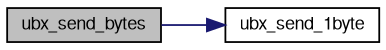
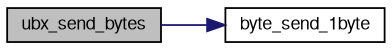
(302, 25) -> (305, 25)
